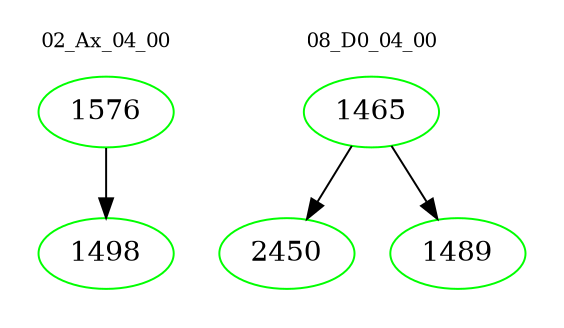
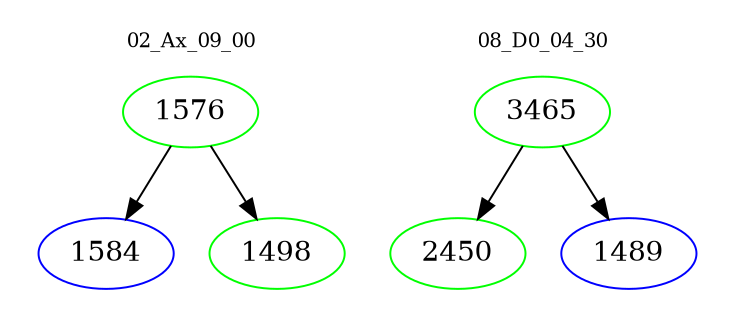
(106, 42) -> (192, 42)
(372, 42) -> (543, 42)
(371, 112) -> (542, 112)
none -> (106, 254)
(458, 254) -> (629, 254)
